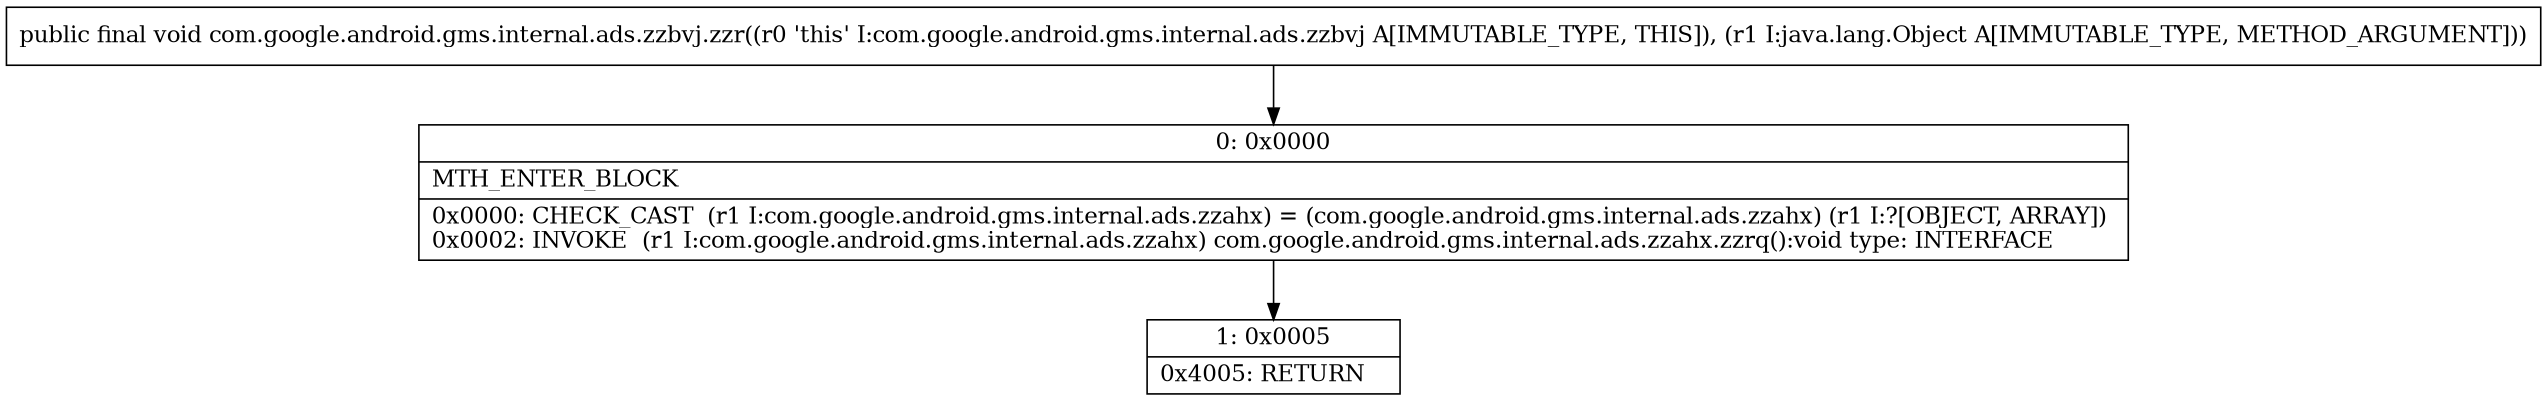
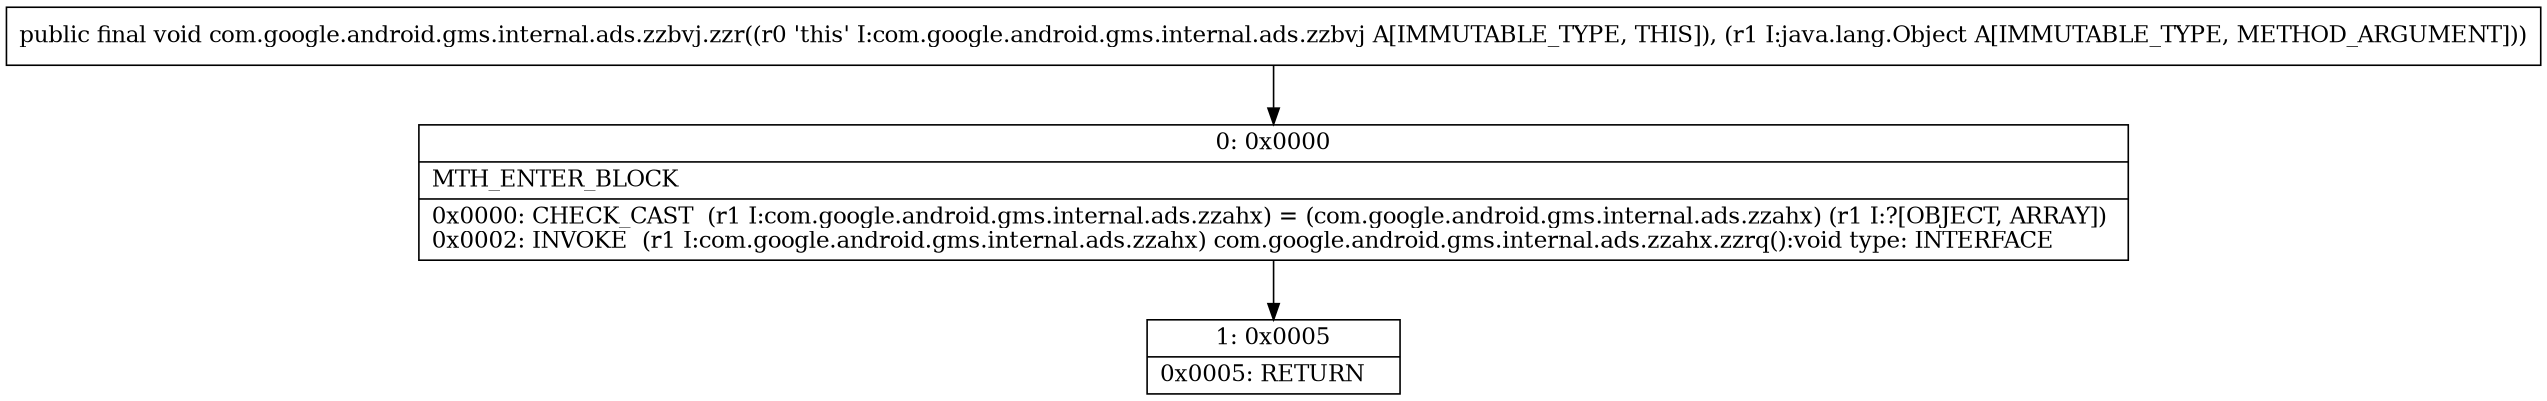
(1274, 375) -> (1274, 375)
